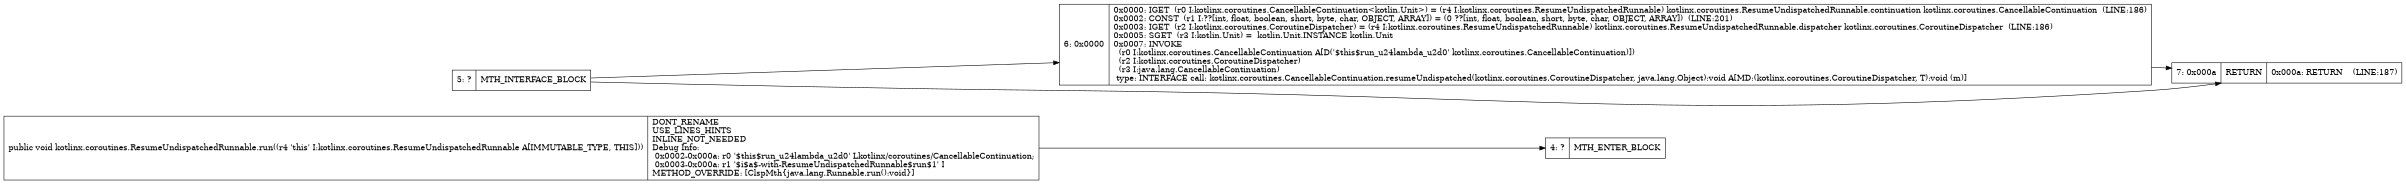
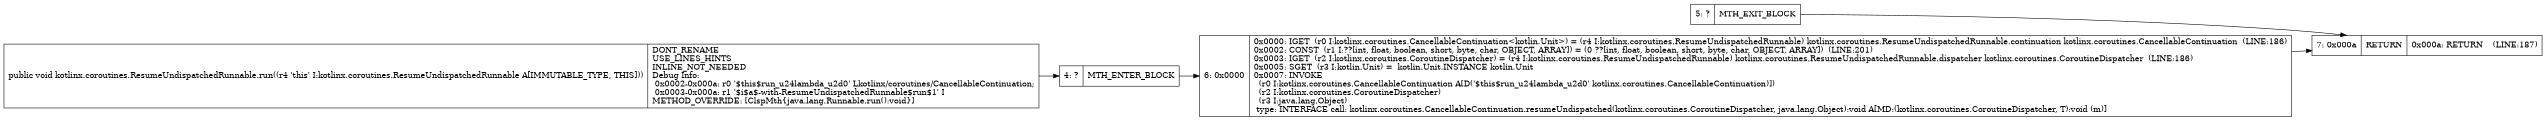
(822, 70) -> (1186, 76)
(1197, 70) -> (1301, 101)
(533, 80) -> (1757, 14)
